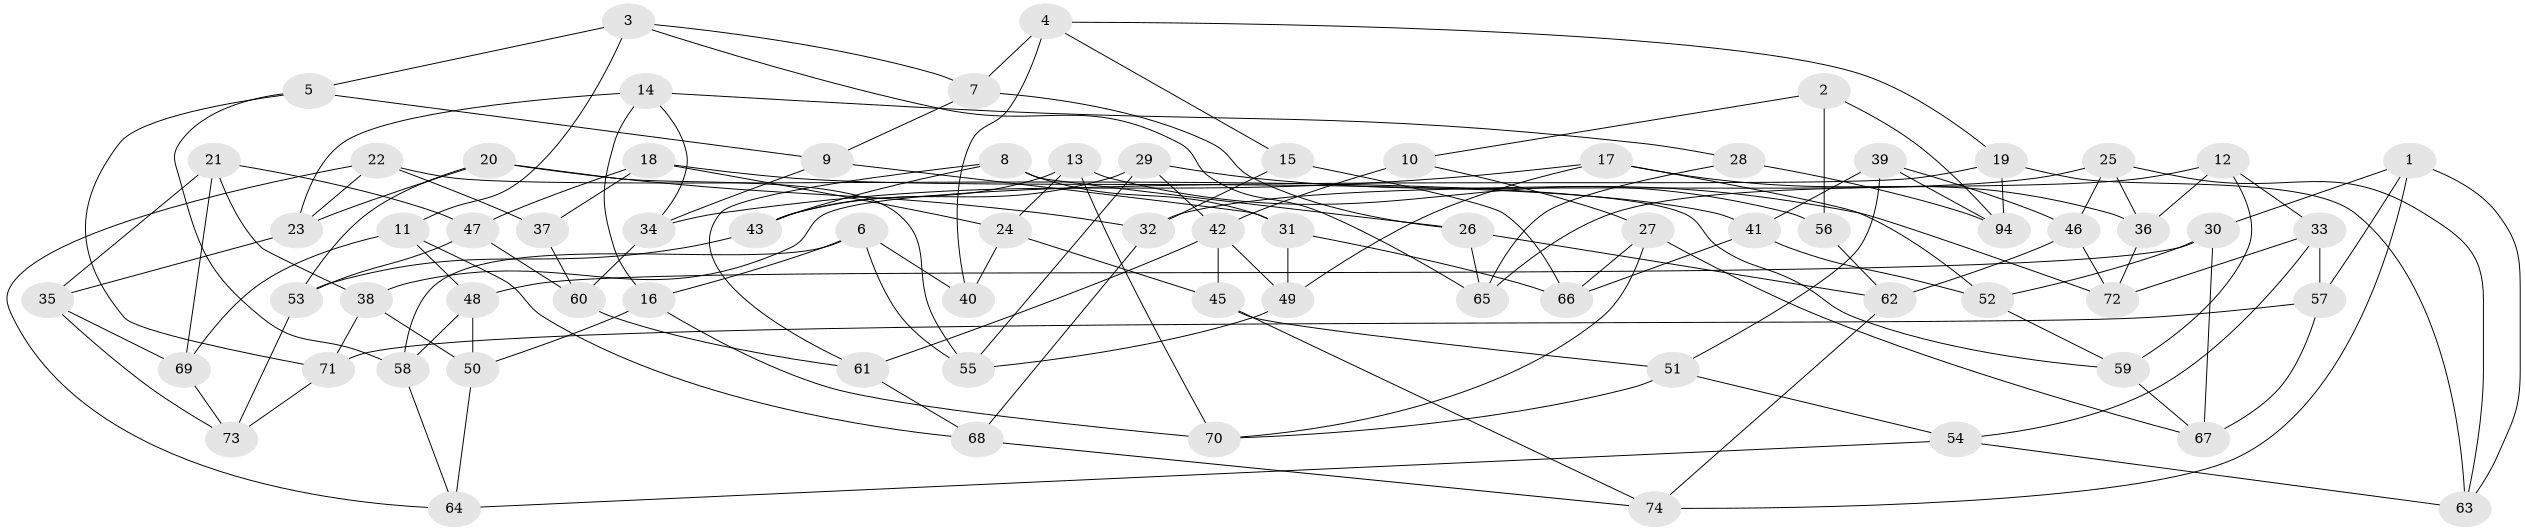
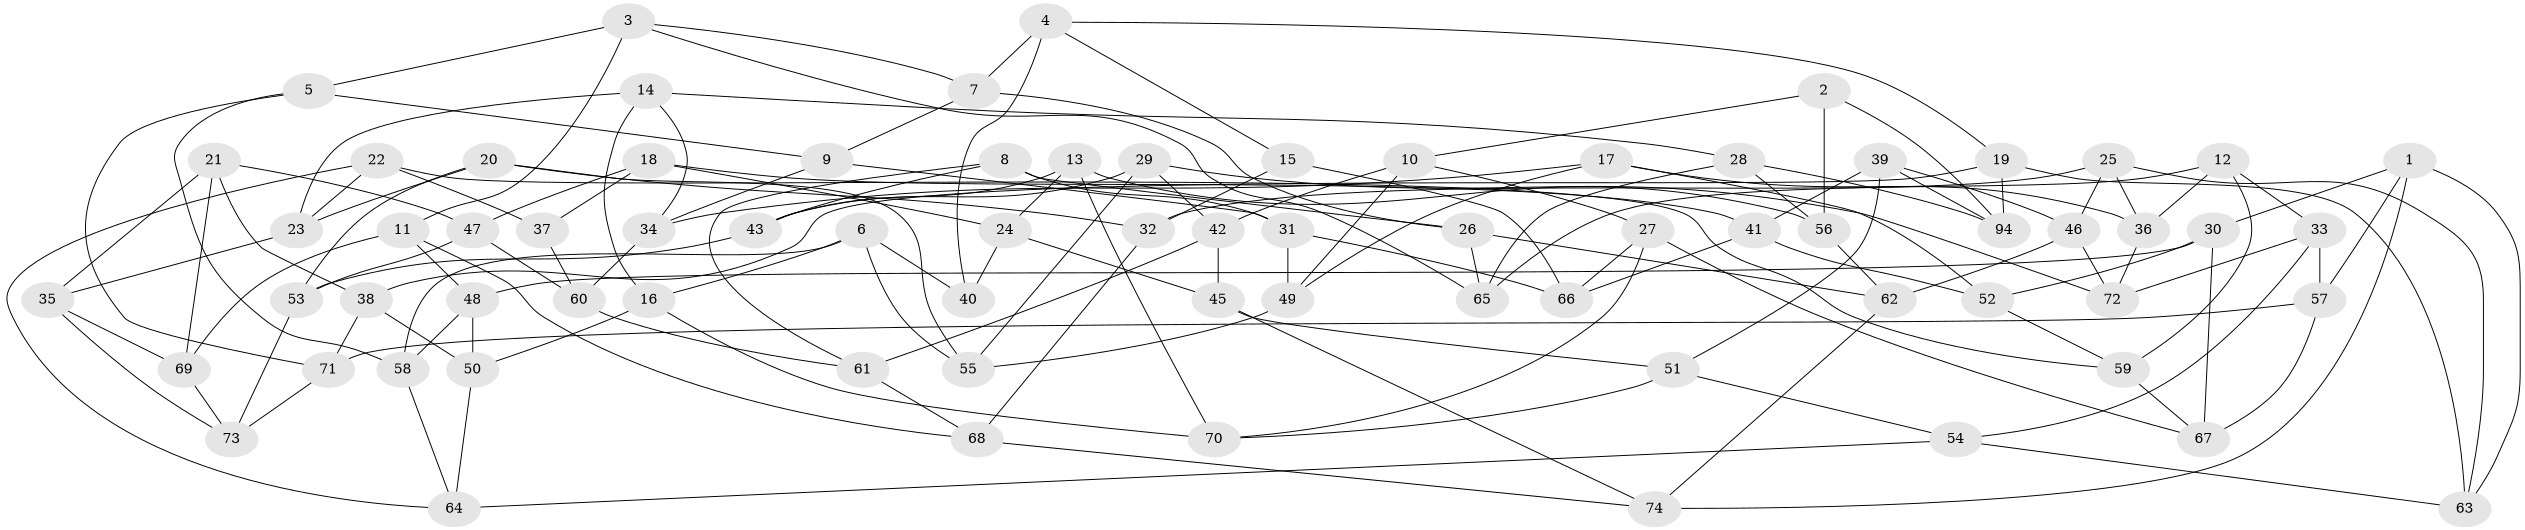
none -> (1782, 196)
(1253, 265) -> (1347, 233)
